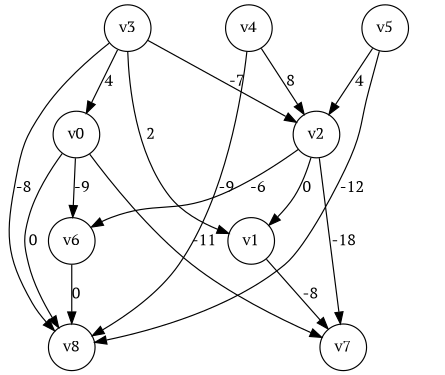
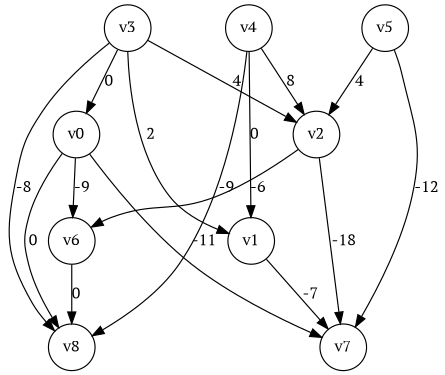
(109, 81) -> (109, 81)
(237, 81) -> (237, 81)
(298, 189) -> (250, 129)
(299, 249) -> (414, 187)
(311, 294) -> (311, 294)
